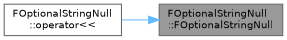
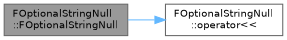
(135, 20) -> (141, 20)
